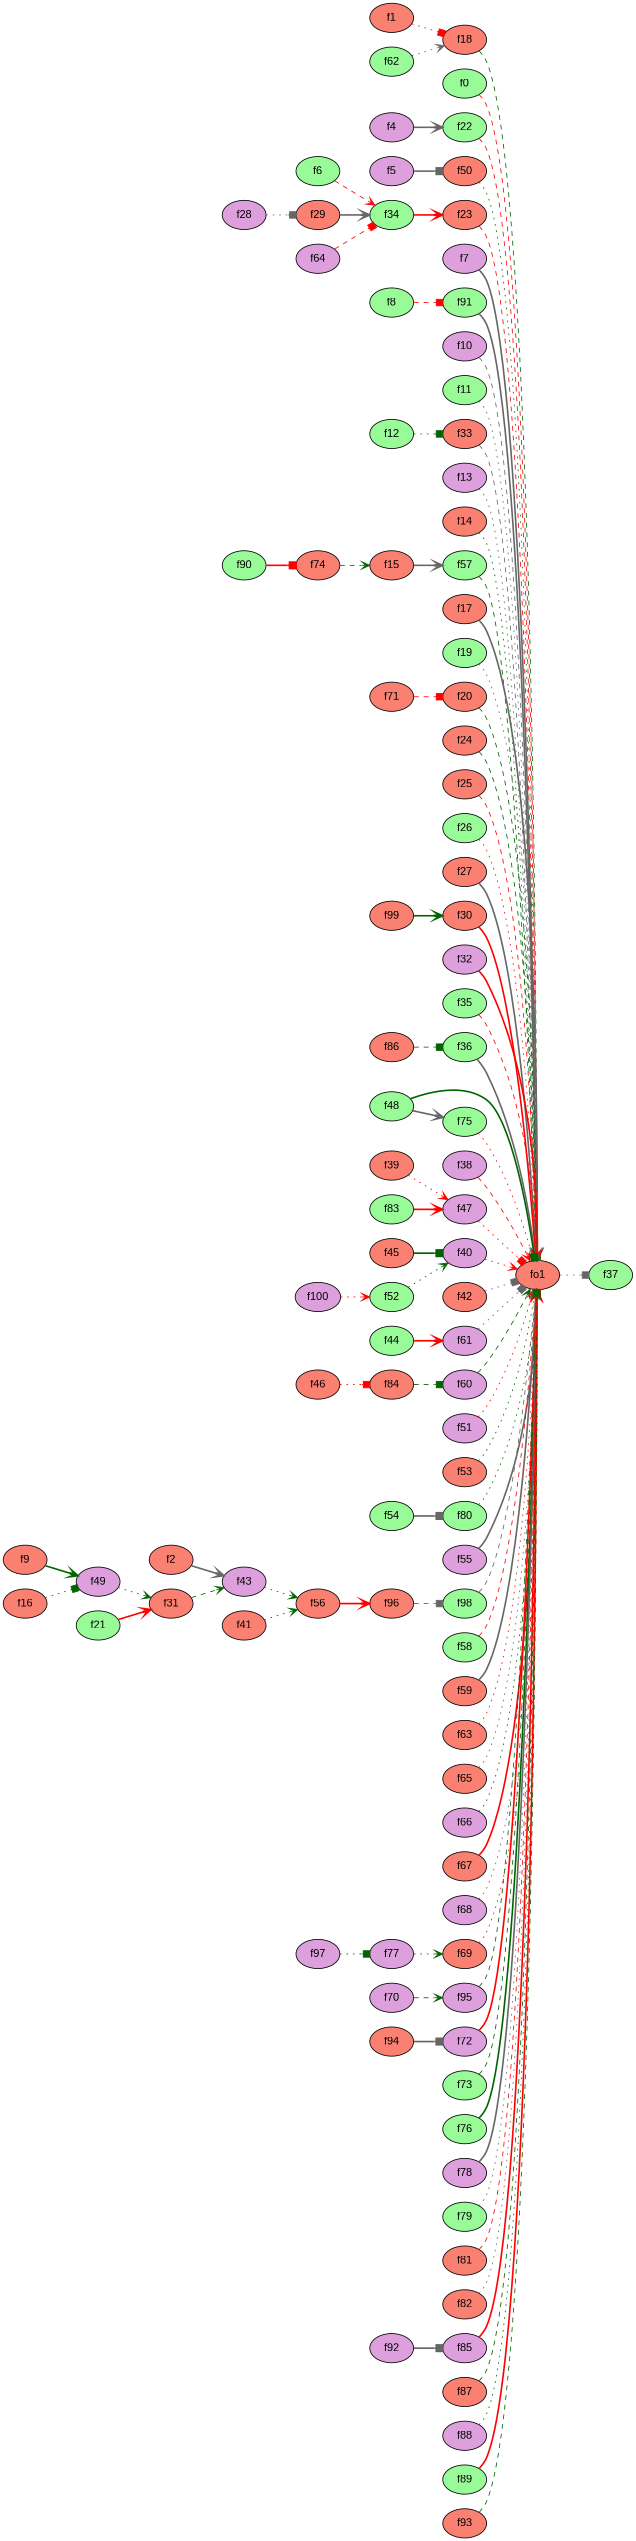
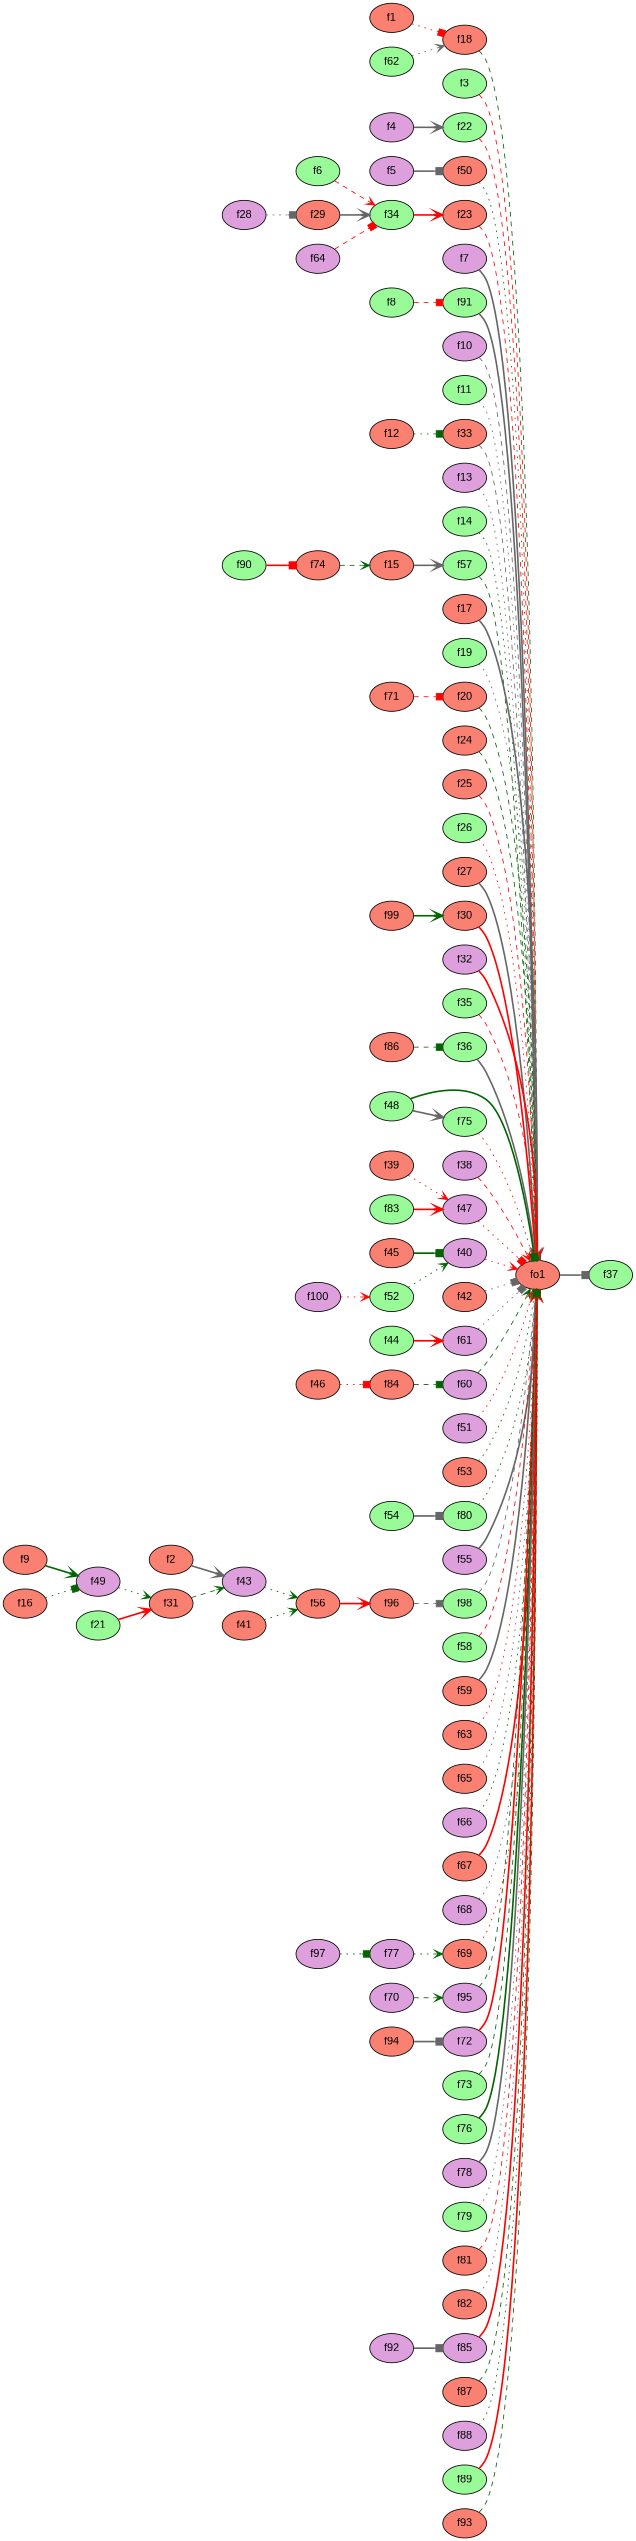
(465, 84) -> (465, 84)
(392, 434) -> (392, 434)
(465, 522) -> (465, 522)
(570, 1275) -> (570, 1275)
